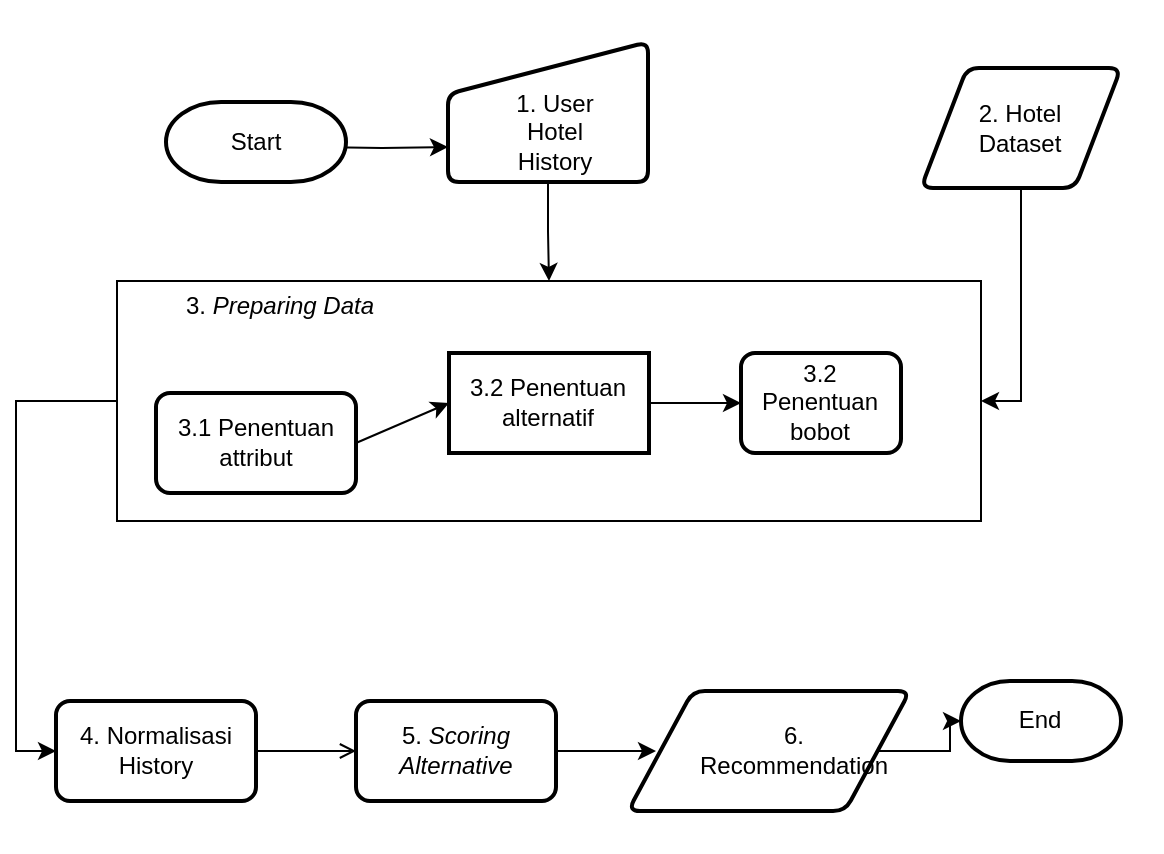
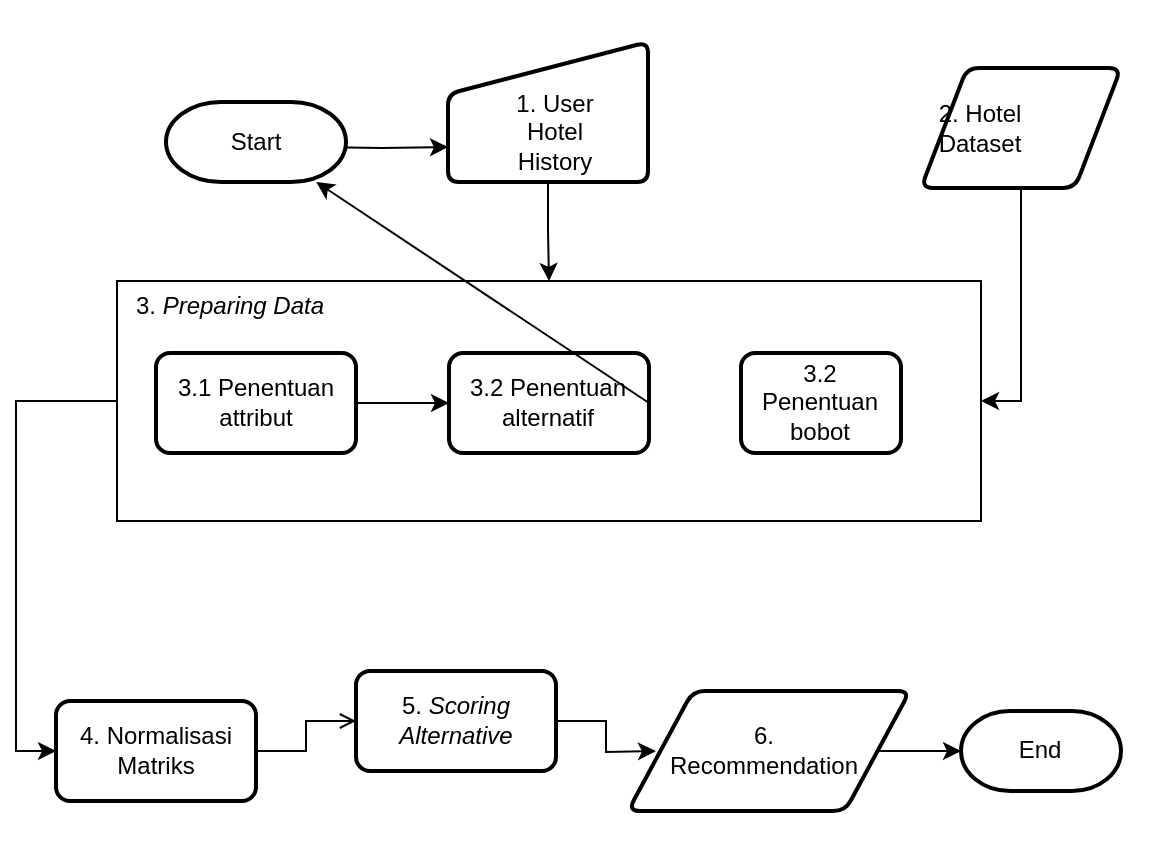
(1021, 128) -> (981, 128)
(281, 307) -> (231, 307)
(549, 403) -> (549, 403)
(674, 403) -> (488, 296)
(256, 443) -> (256, 403)
(1041, 721) -> (1041, 751)
(157, 751) -> (157, 751)
(456, 751) -> (456, 721)
(795, 751) -> (765, 751)
